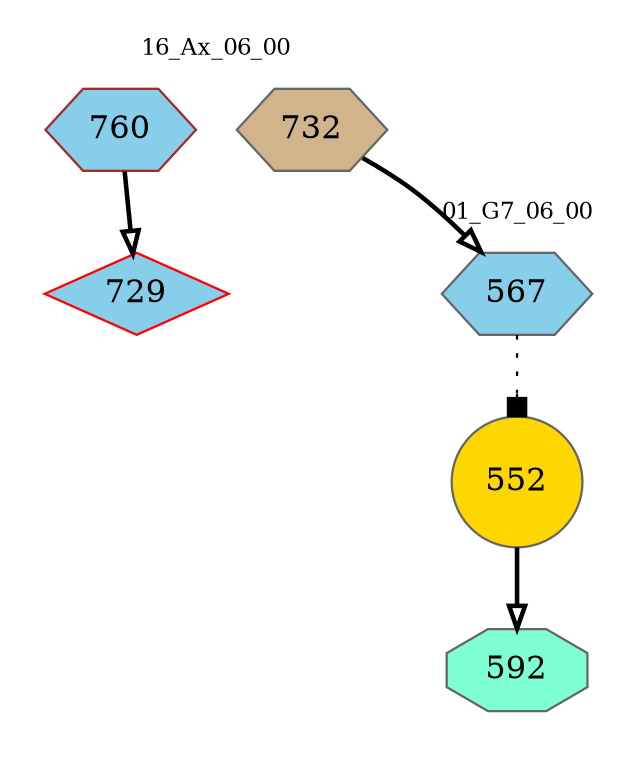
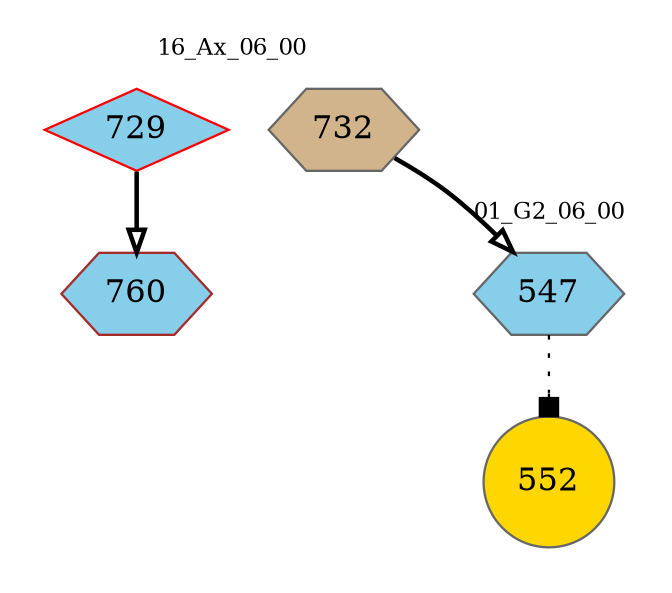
(128, 201) -> (137, 201)
(518, 213) -> (550, 213)
(517, 294) -> (549, 294)
(517, 670) -> none
